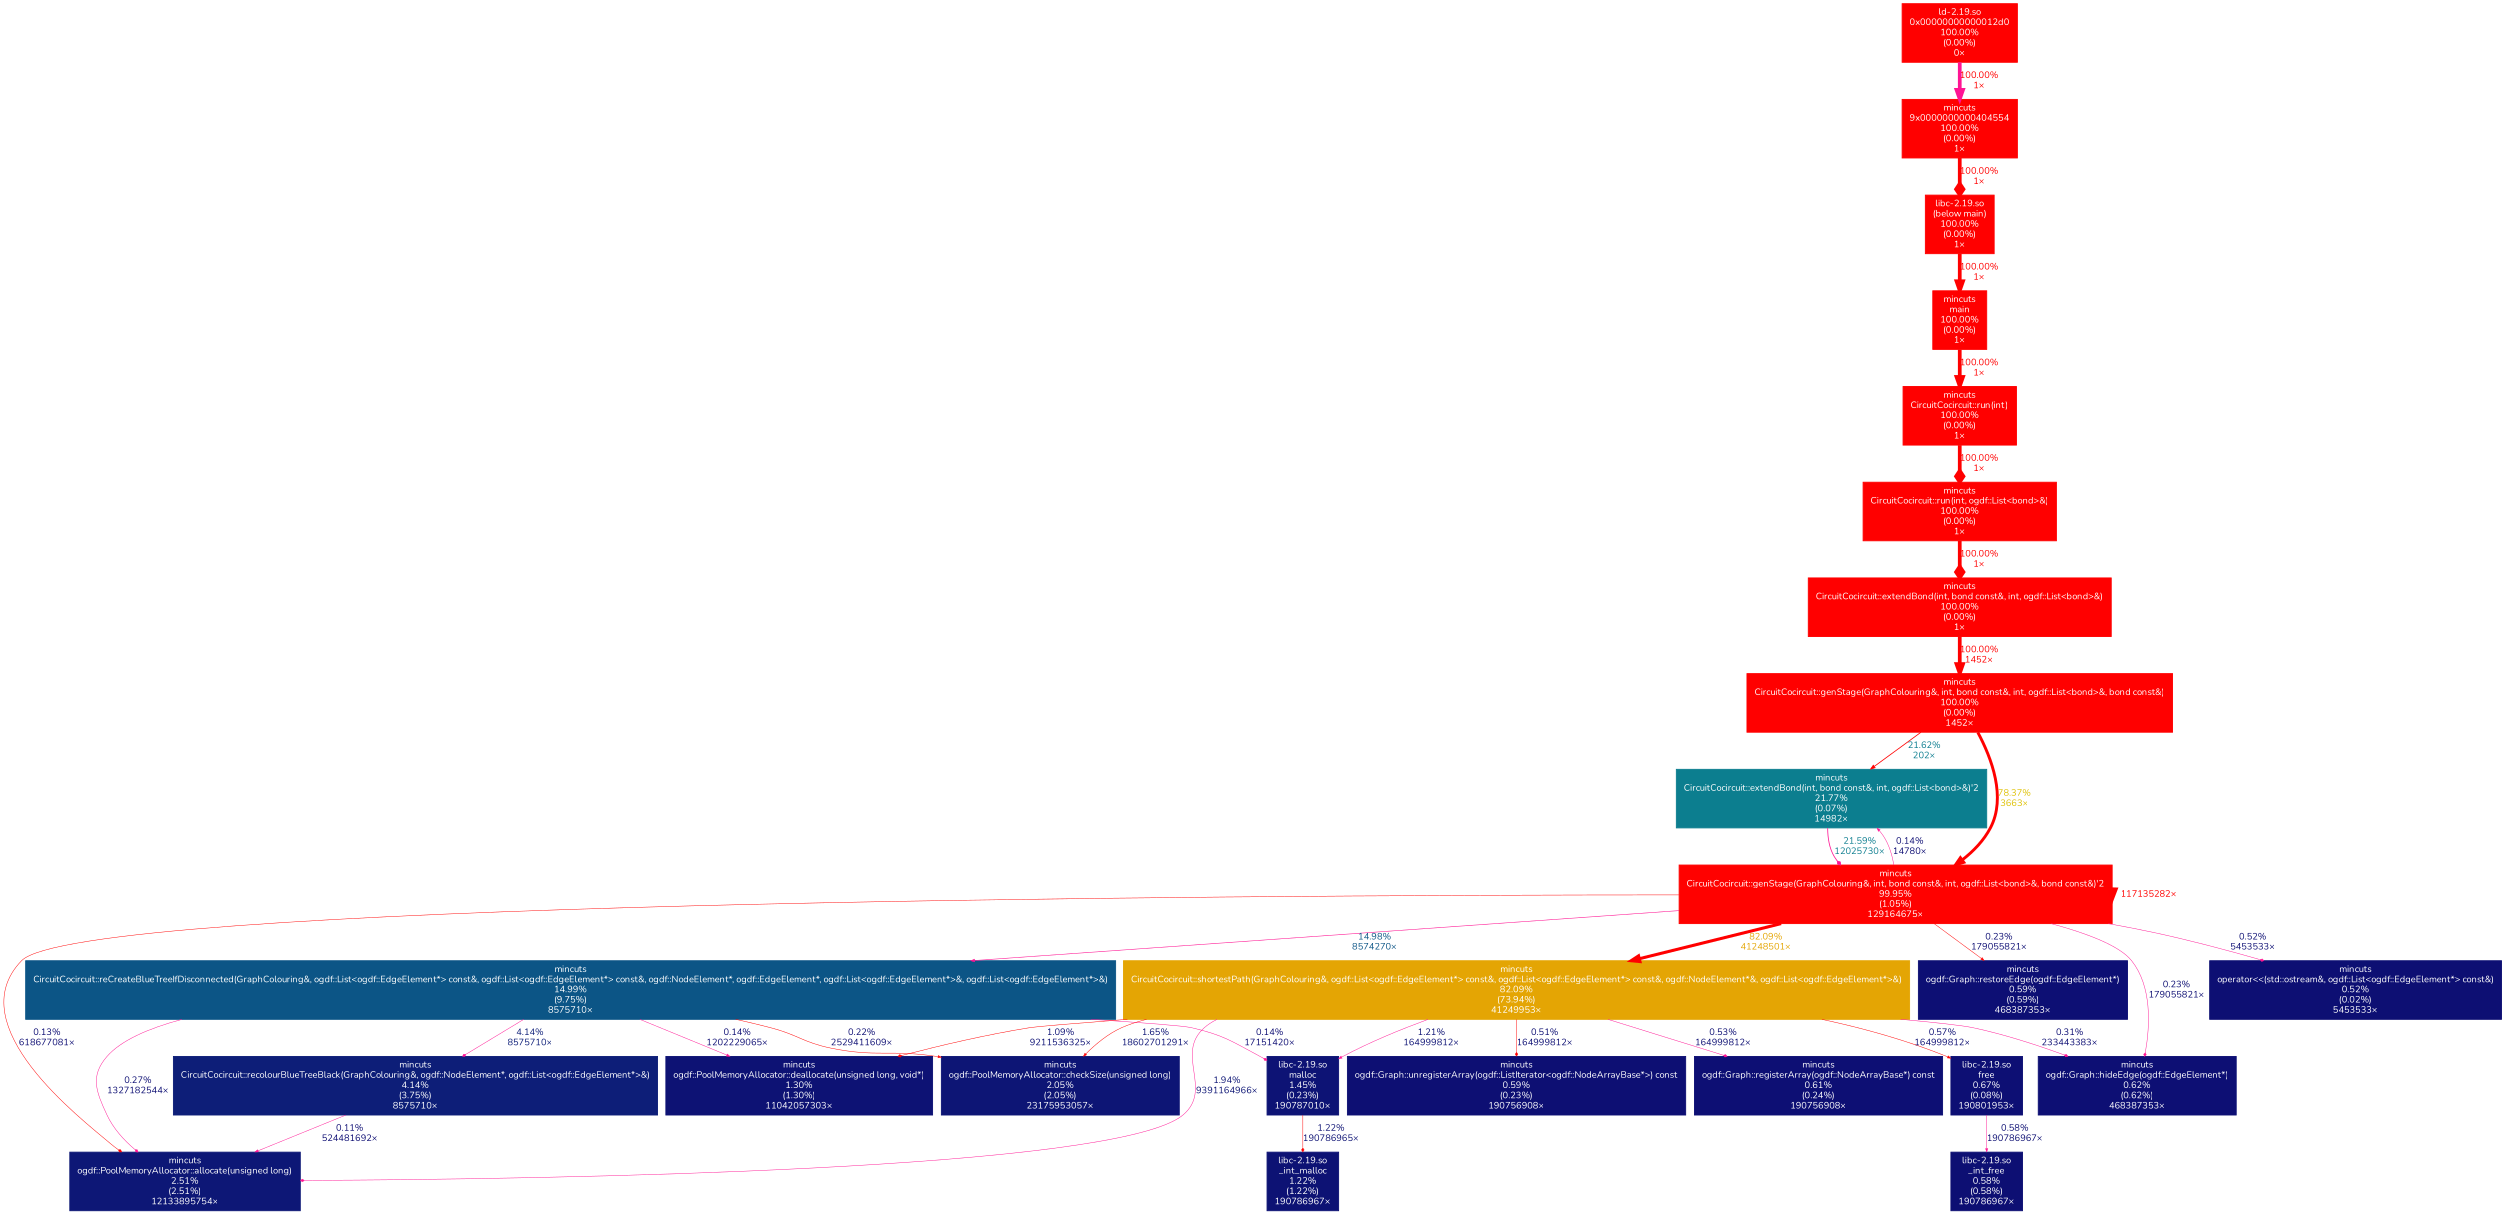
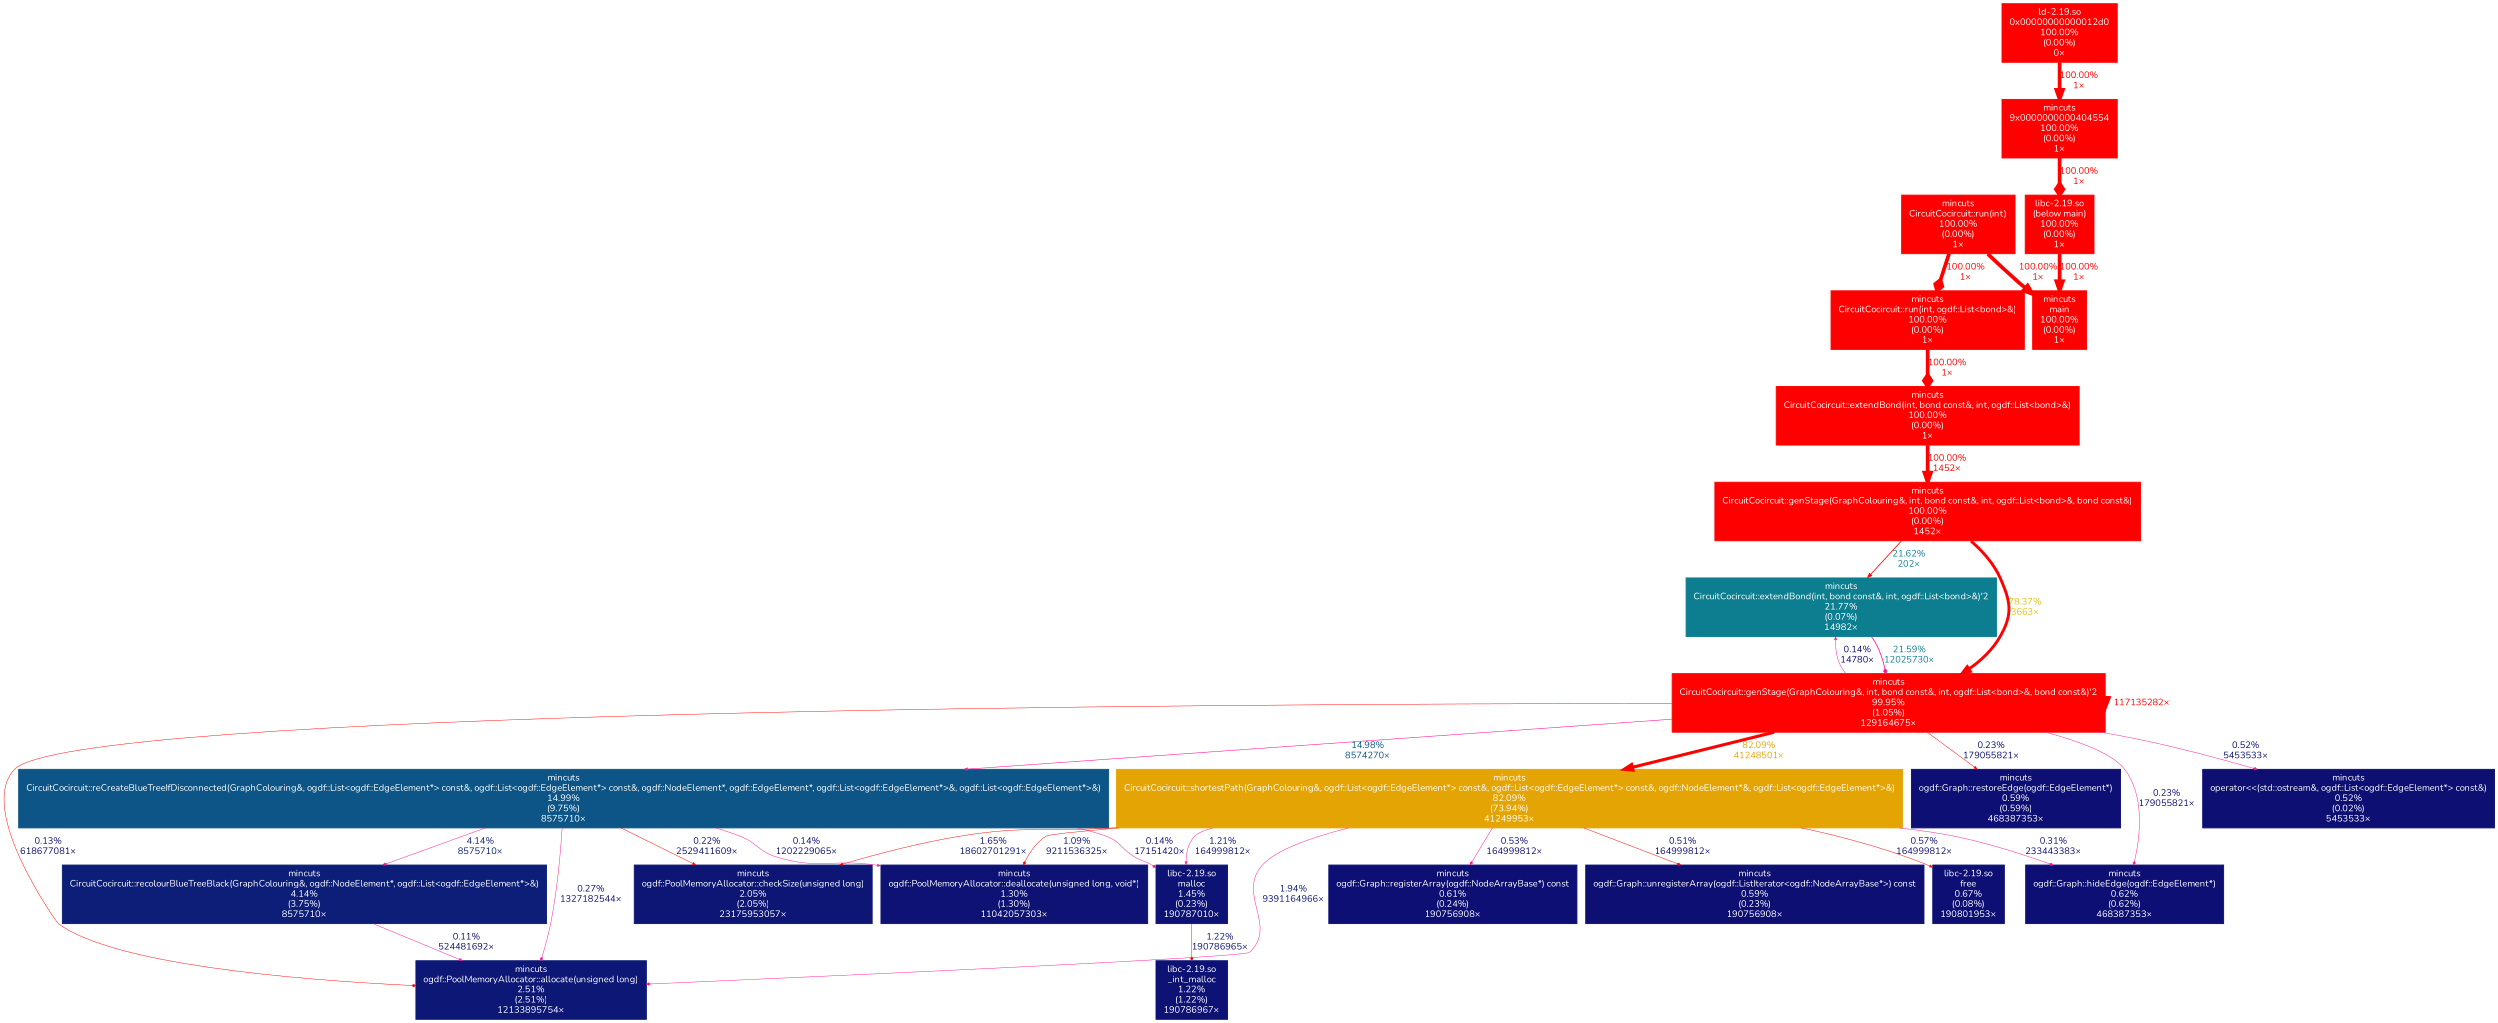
(1960, 76) -> (2060, 76)
(1960, 363) -> (2006, 271)
(1987, 1181) -> none
